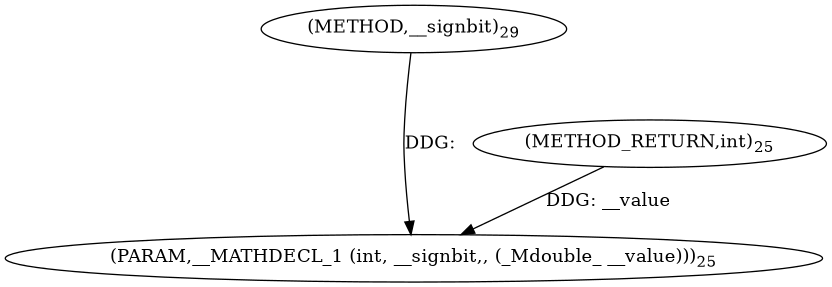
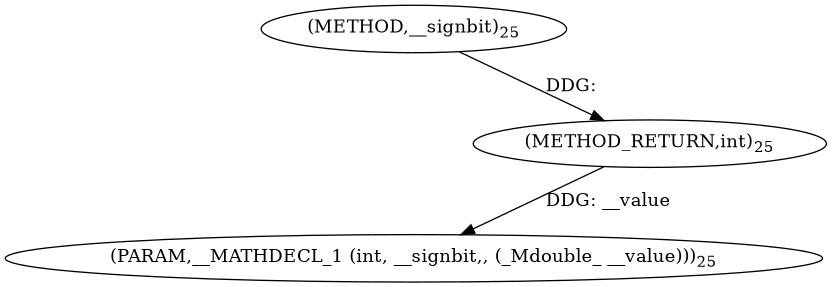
(510, 27) -> (510, 27)
(404, 137) -> (526, 83)
